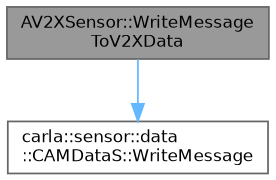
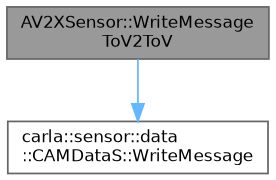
(138, 33) -> (138, 33)
